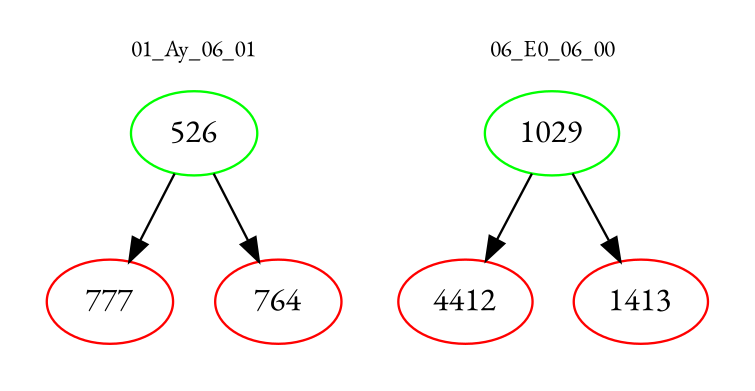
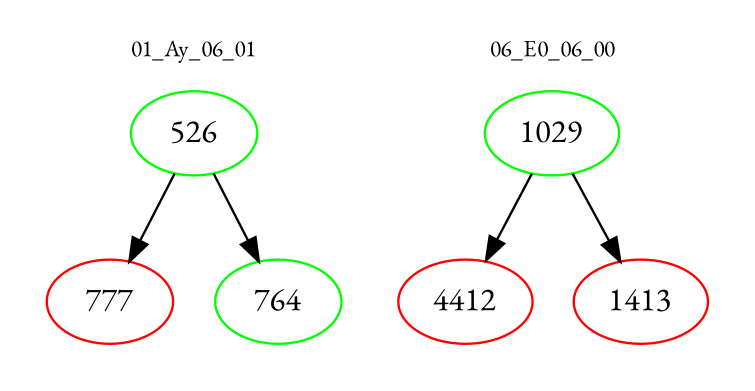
(278, 302) -> (278, 302)
